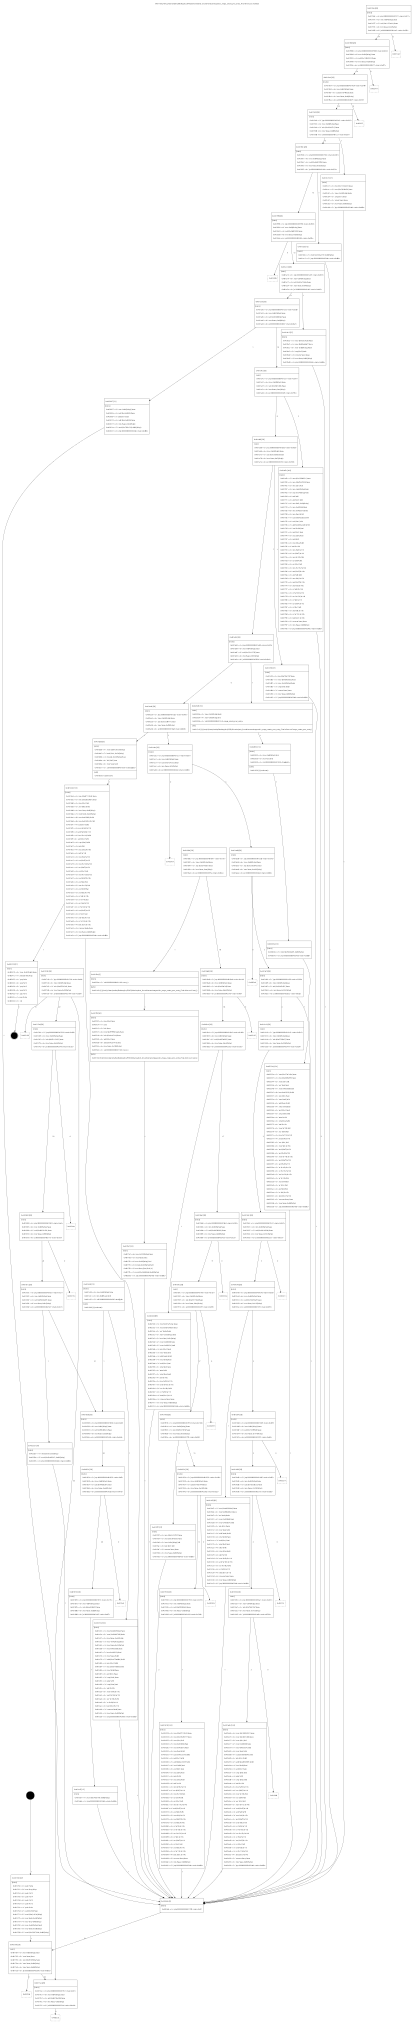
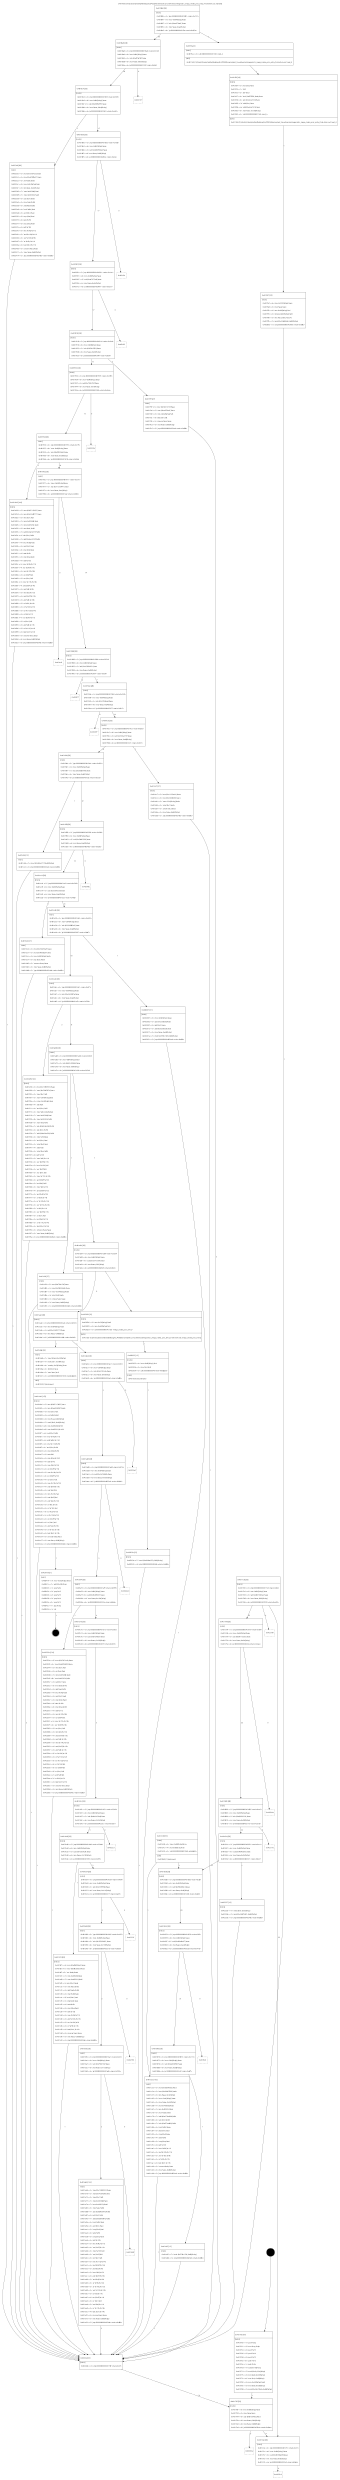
none -> (59, 465)
